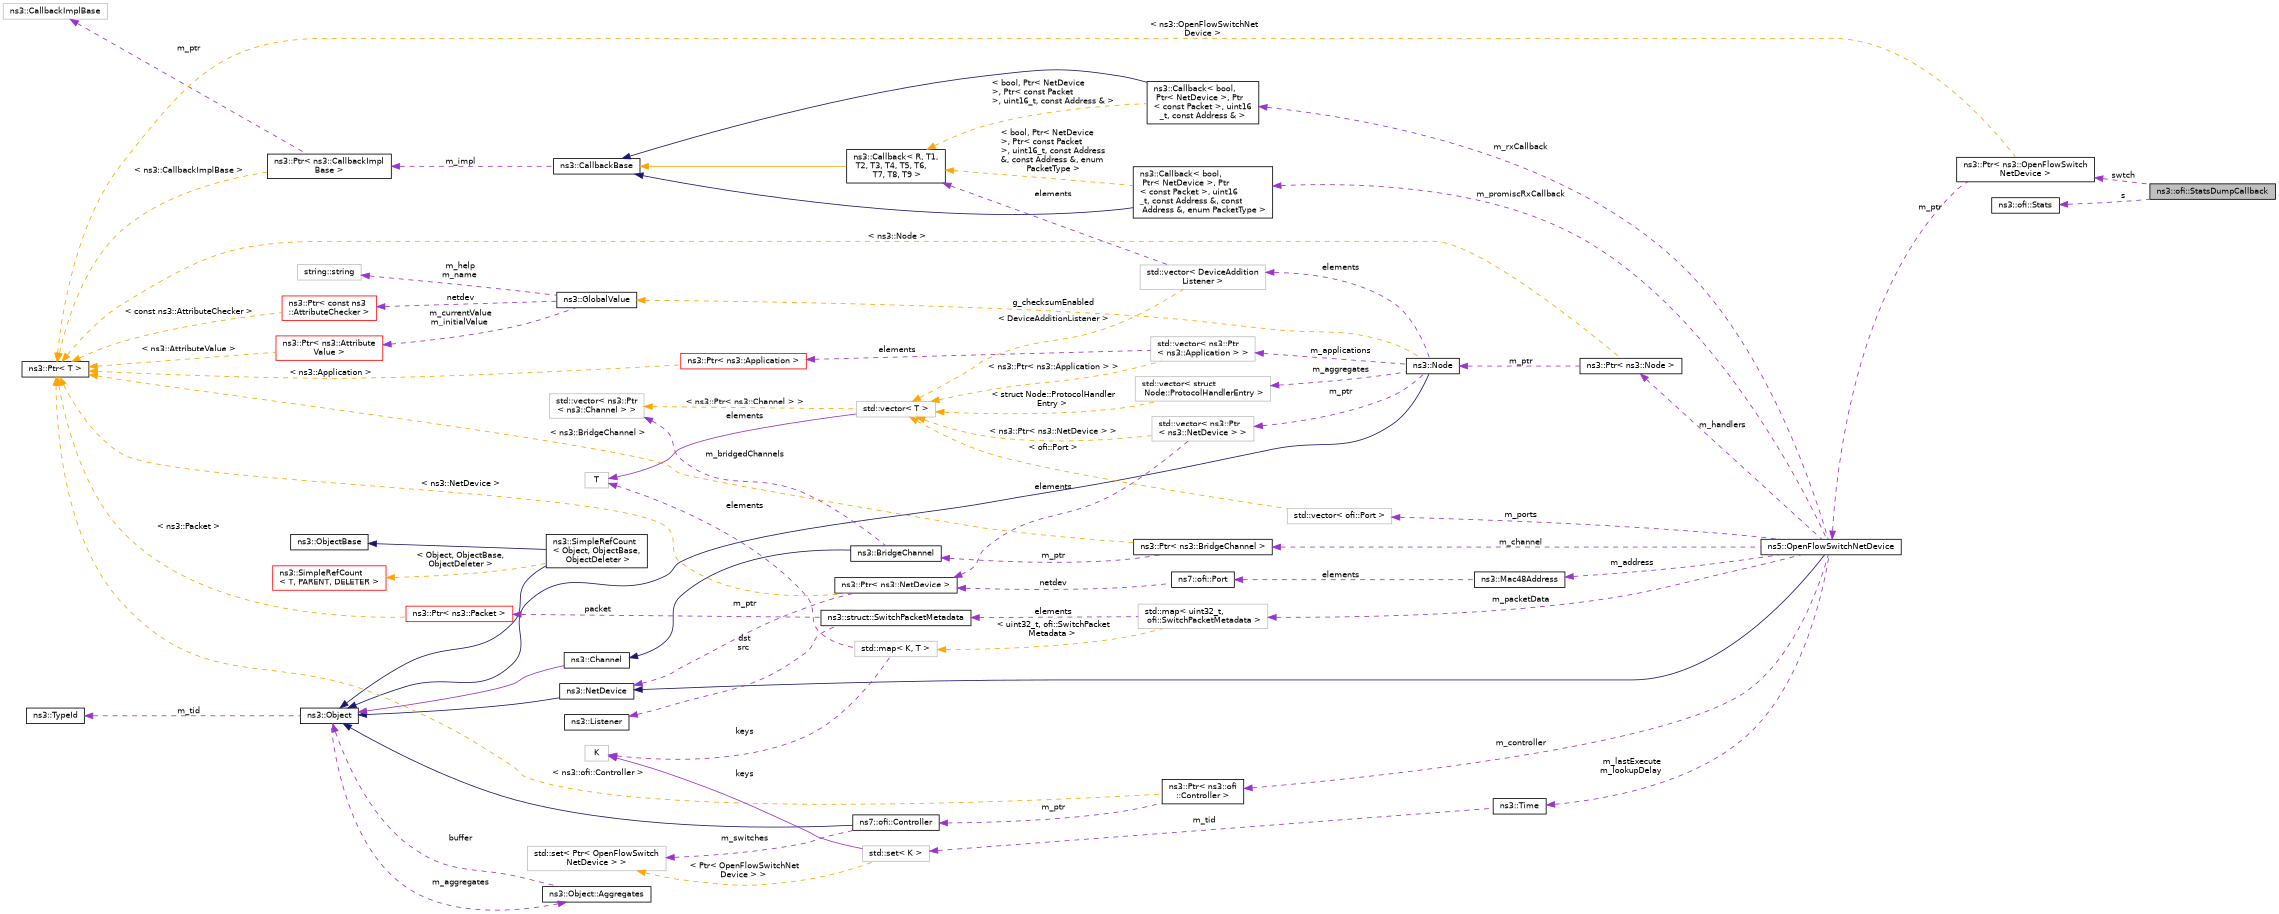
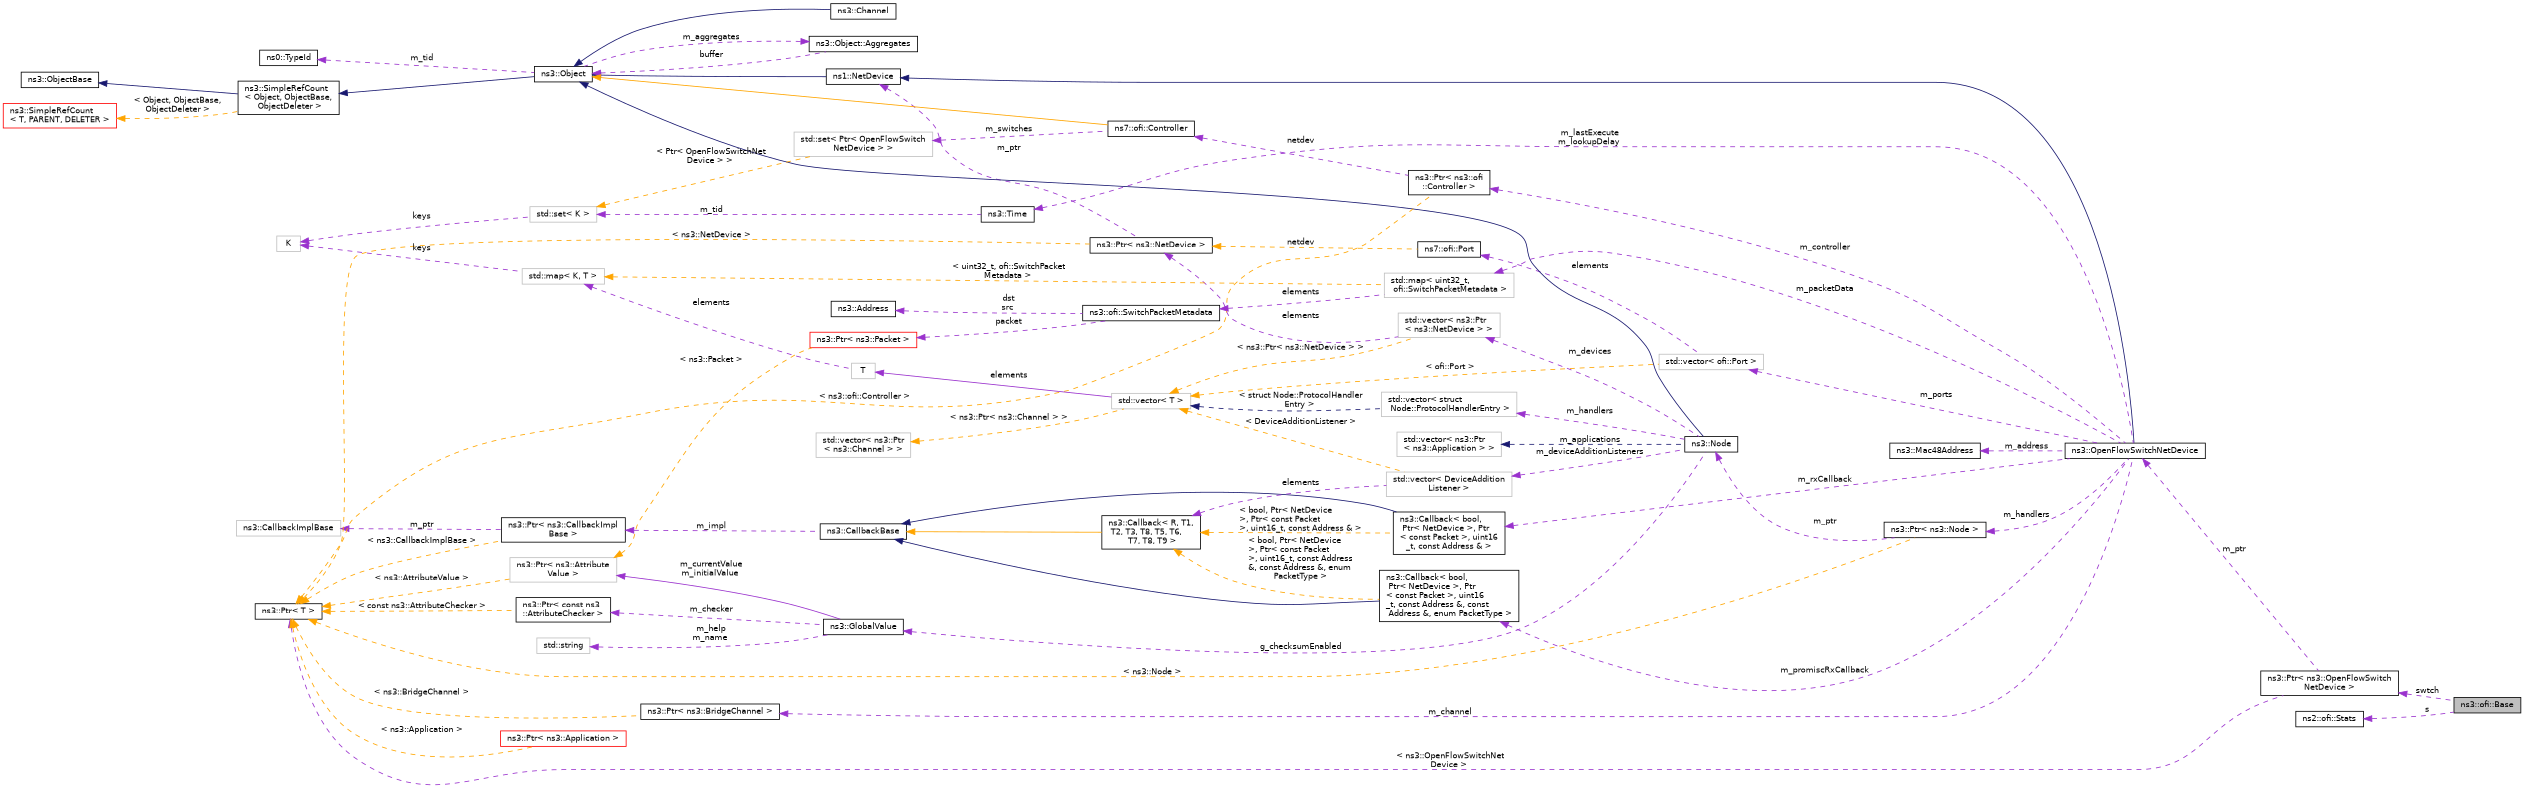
(965, 38) -> (1252, 770)
(896, 166) -> (1151, 532)
(2213, 192) -> (2487, 705)
(2026, 205) -> (2330, 719)
(1340, 268) -> (1589, 452)
(329, 272) -> (563, 646)
(459, 298) -> (710, 609)
(329, 308) -> (563, 610)
(1036, 310) -> (1347, 652)
(485, 332) -> (734, 593)
(329, 348) -> (563, 570)
(983, 355) -> none
(1335, 359) -> (1597, 444)
(1340, 370) -> (1589, 411)
(1050, 382) -> none
(1340, 392) -> (1589, 352)
(1052, 413) -> (1290, 411)
(1831, 547) -> (2135, 451)
(752, 550) -> (720, 333)
(896, 554) -> none
(180, 573) -> (699, 434)
(1359, 580) -> (1599, 295)
(1069, 589) -> (1319, 248)
(896, 618) -> (1151, 313)
(461, 648) -> (441, 85)
(597, 691) -> (863, 77)
(467, 695) -> (701, 16)
(55, 716) -> (289, 58)
(597, 722) -> (863, 309)
(729, 796) -> (419, 227)
(1052, 808) -> (1300, 141)
(593, 815) -> (854, 101)
(761, 885) -> (708, 181)
